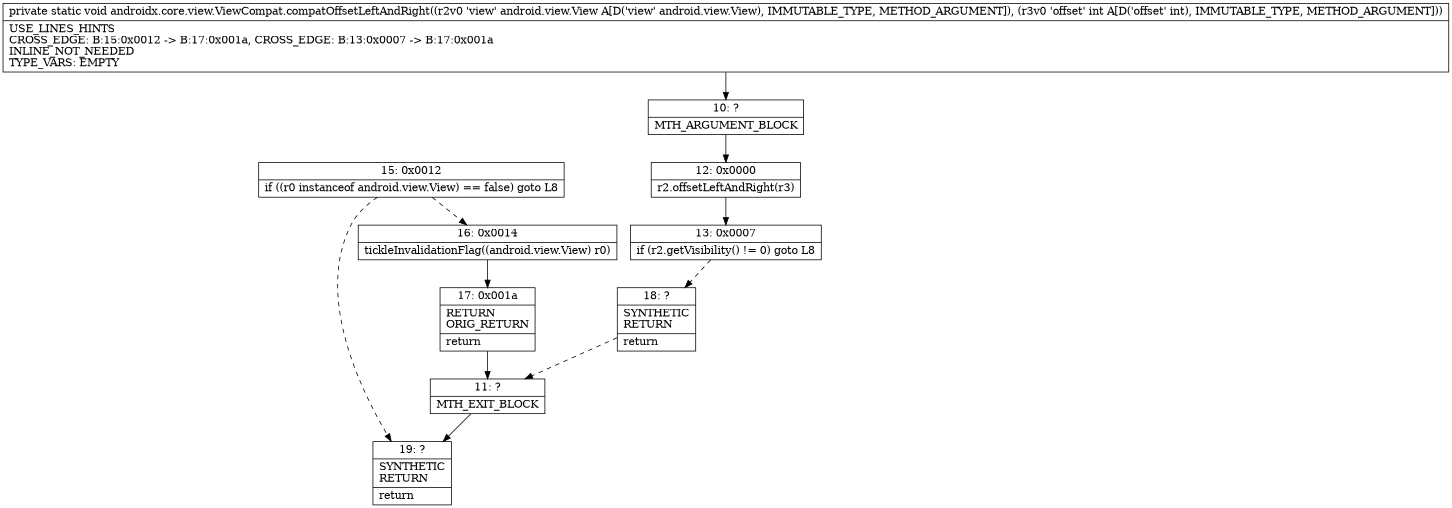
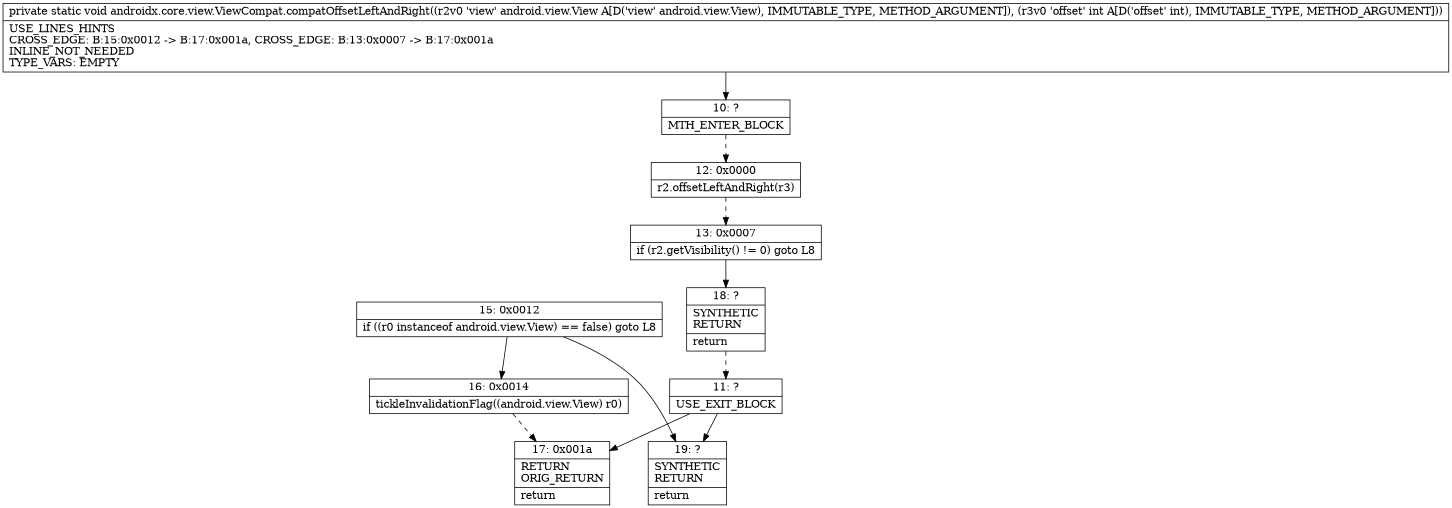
(726, 126) -> (726, 126)
(726, 145) -> (726, 145)
(726, 207) -> (726, 207)
(447, 209) -> (505, 354)
(488, 270) -> (522, 425)
(700, 271) -> (726, 270)
(340, 314) -> (629, 374)
(488, 361) -> (653, 431)
(488, 405) -> (726, 405)
